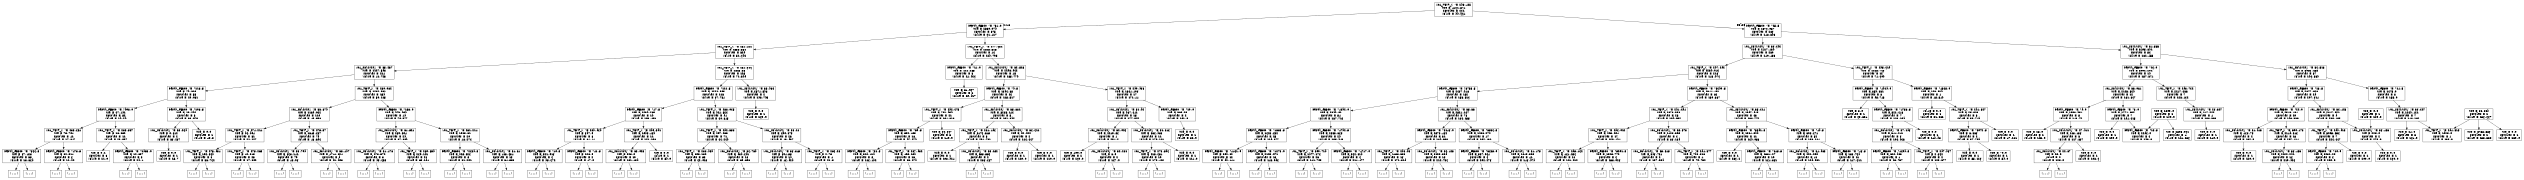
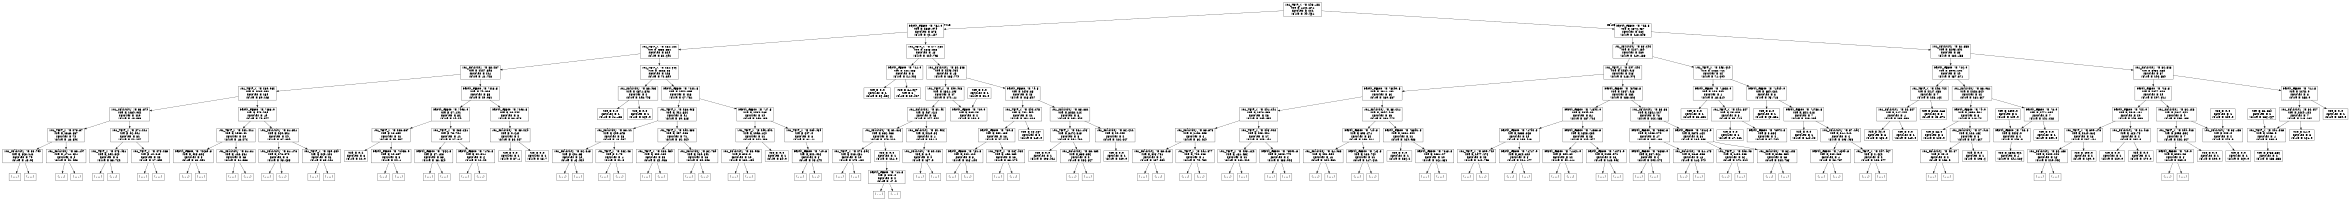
none -> (877, 93)
(964, 93) -> (907, 93)
none -> (610, 114)
(1932, 114) -> (1694, 114)
none -> (1933, 114)
(1182, 124) -> (975, 102)
(2170, 124) -> (2011, 145)
(2479, 124) -> (2267, 145)
(2493, 124) -> (2318, 104)
(204, 135) -> none
none -> (1877, 135)
(584, 145) -> (887, 165)
none -> (510, 156)
(661, 156) -> (777, 156)
(1044, 156) -> none
(1073, 156) -> none
(1109, 156) -> (923, 156)
(1970, 156) -> none
(1998, 156) -> none
(2053, 156) -> (1940, 156)
none -> (2084, 156)
none -> (2141, 156)
